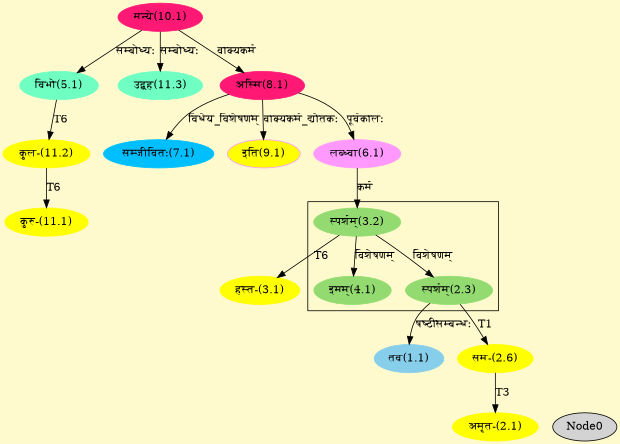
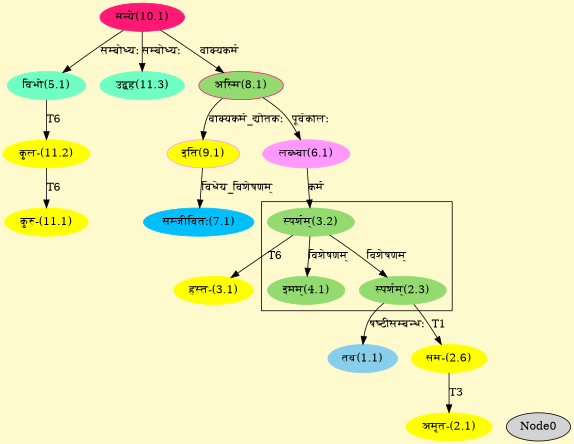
(262, 86) -> (241, 86)
(196, 109) -> (201, 184)
